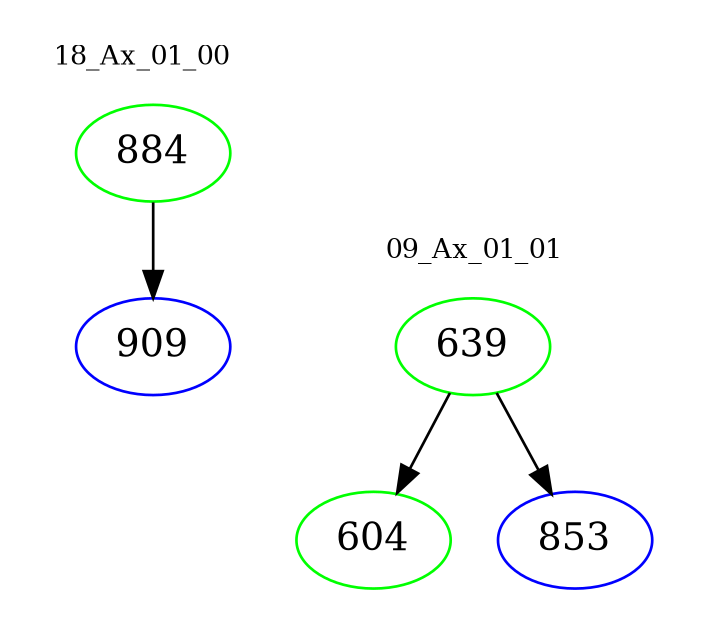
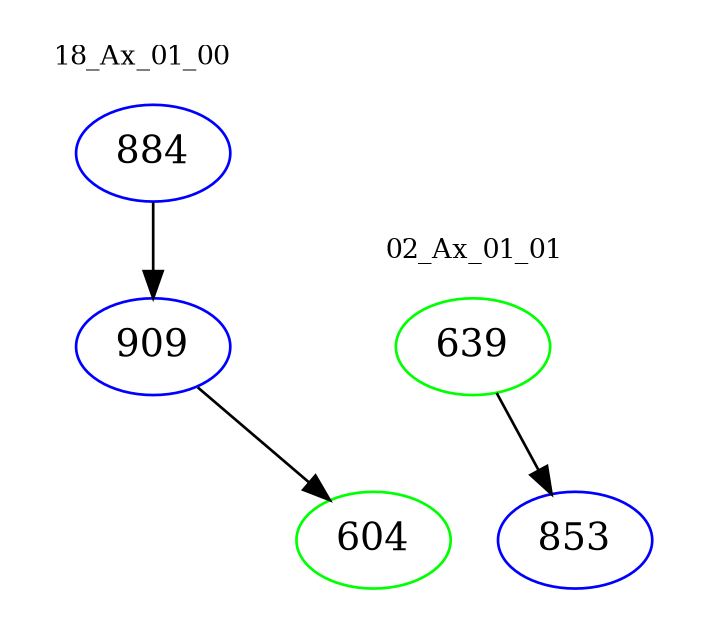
(153, 153) -> (153, 153)
(474, 251) -> (474, 251)
(430, 431) -> (253, 435)
